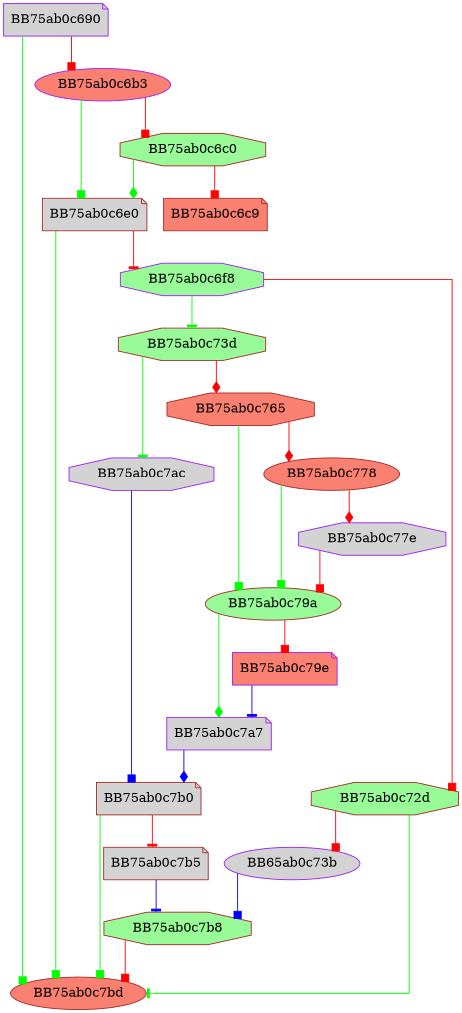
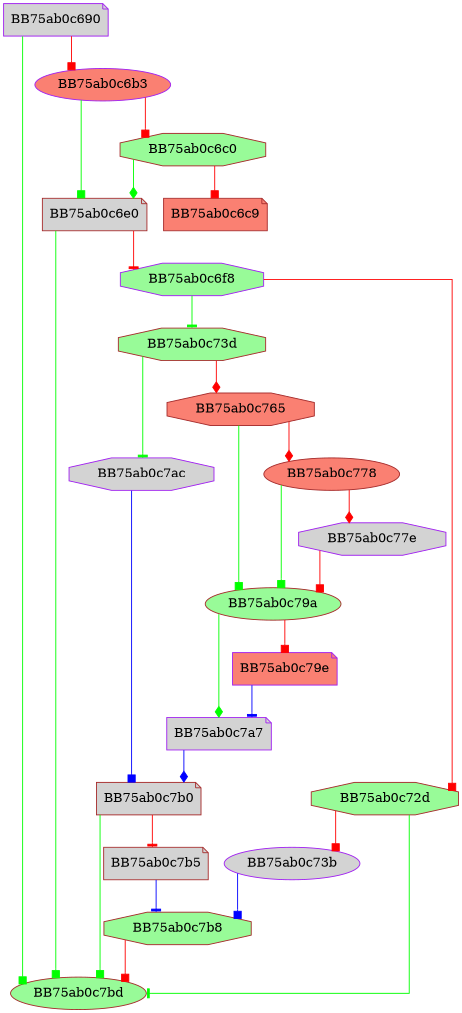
(292, 864) -> (292, 864)
(78, 993) -> (78, 993)
